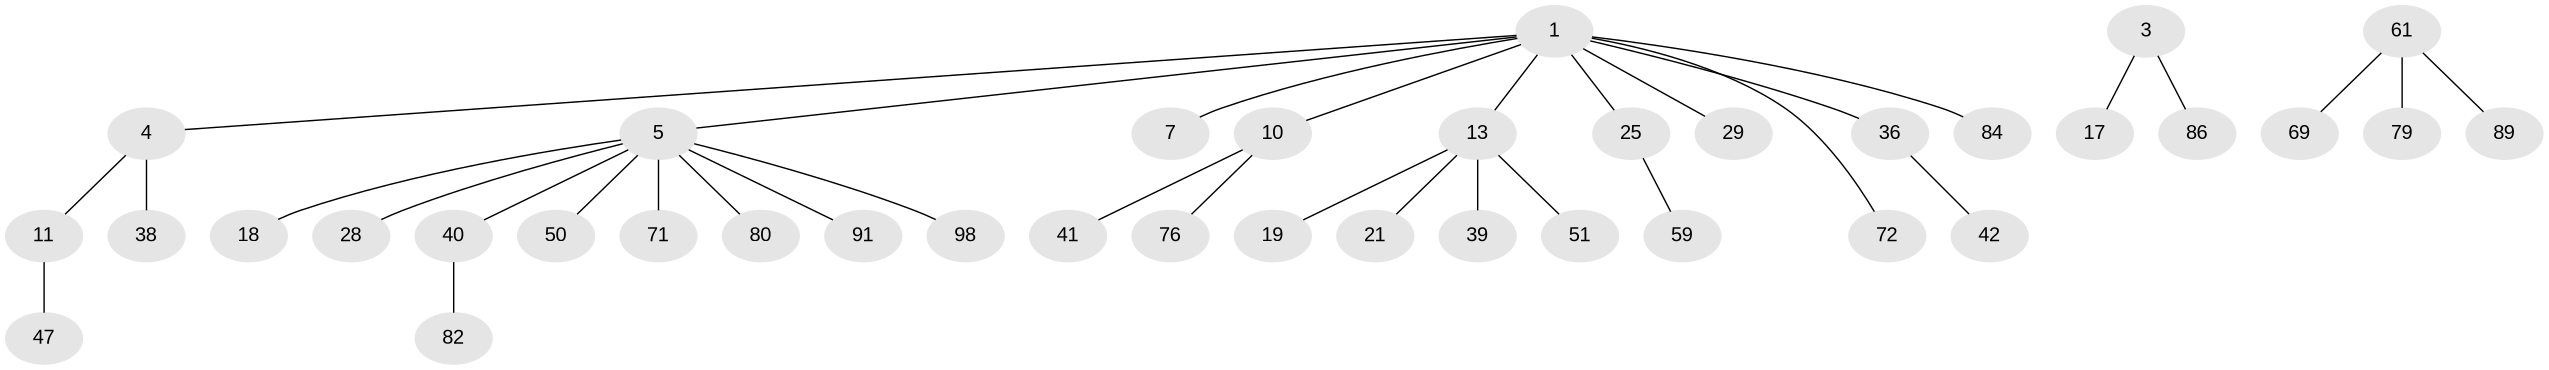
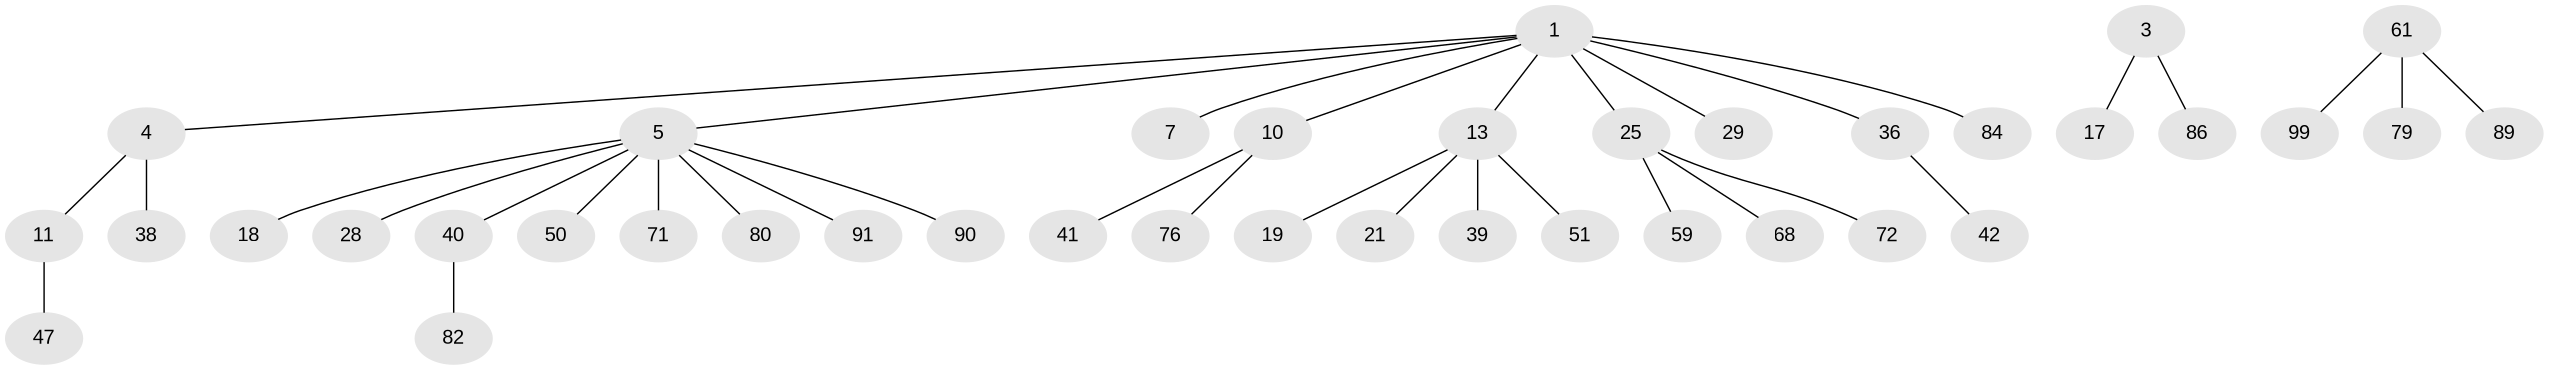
(1770, 99) -> (1759, 185)
(2300, 134) -> (2300, 134)
(966, 236) -> (966, 236)
none -> (1785, 236)
